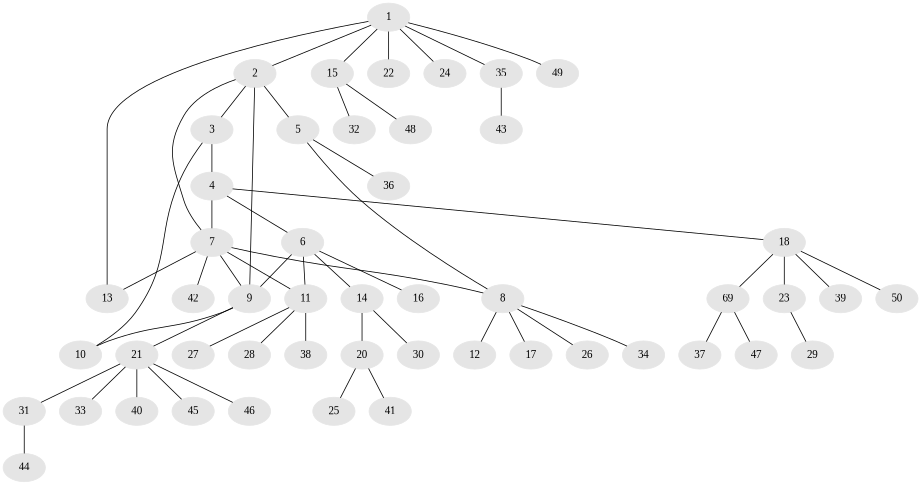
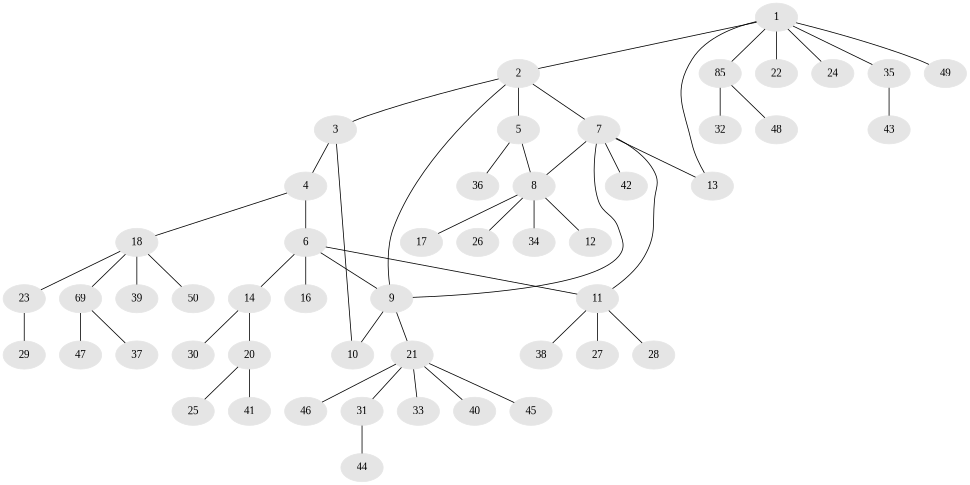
(332, 74) -> (720, 74)
(212, 214) -> none
